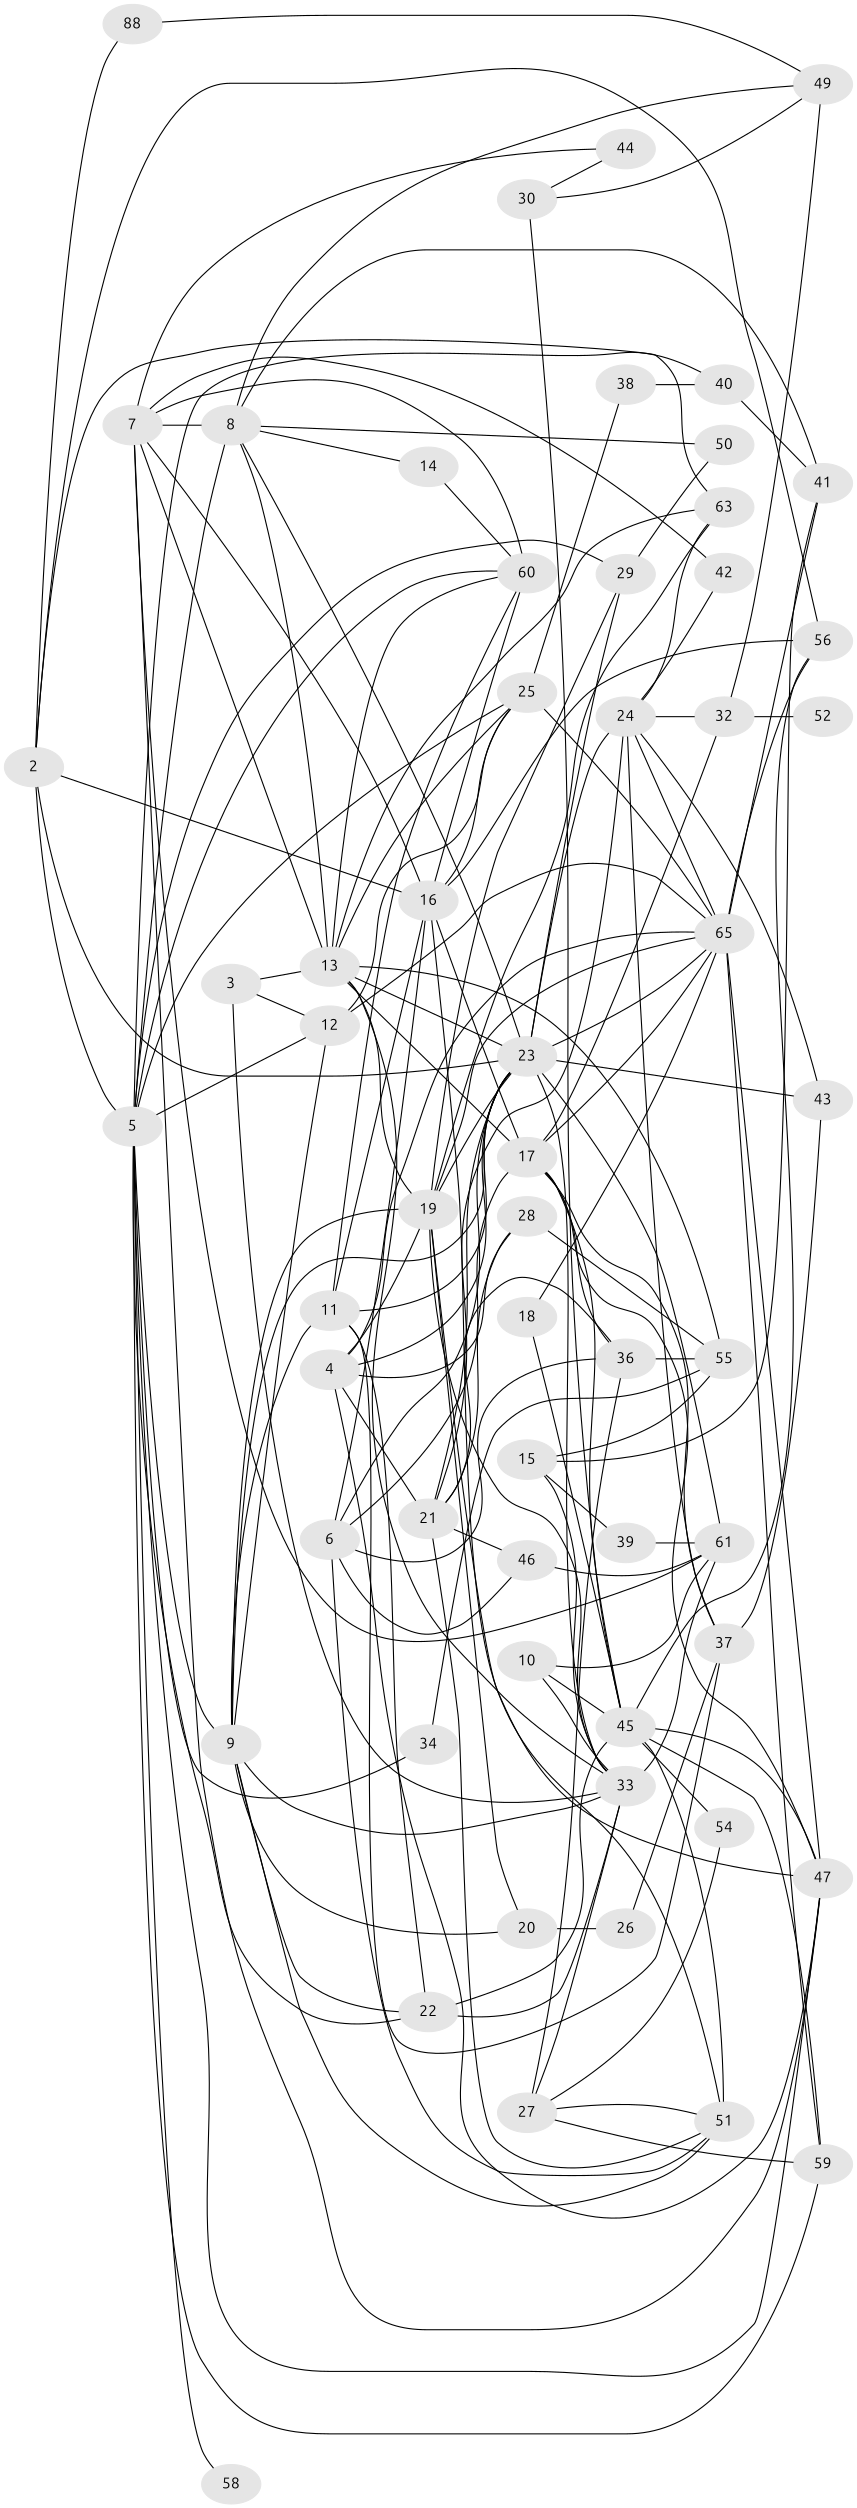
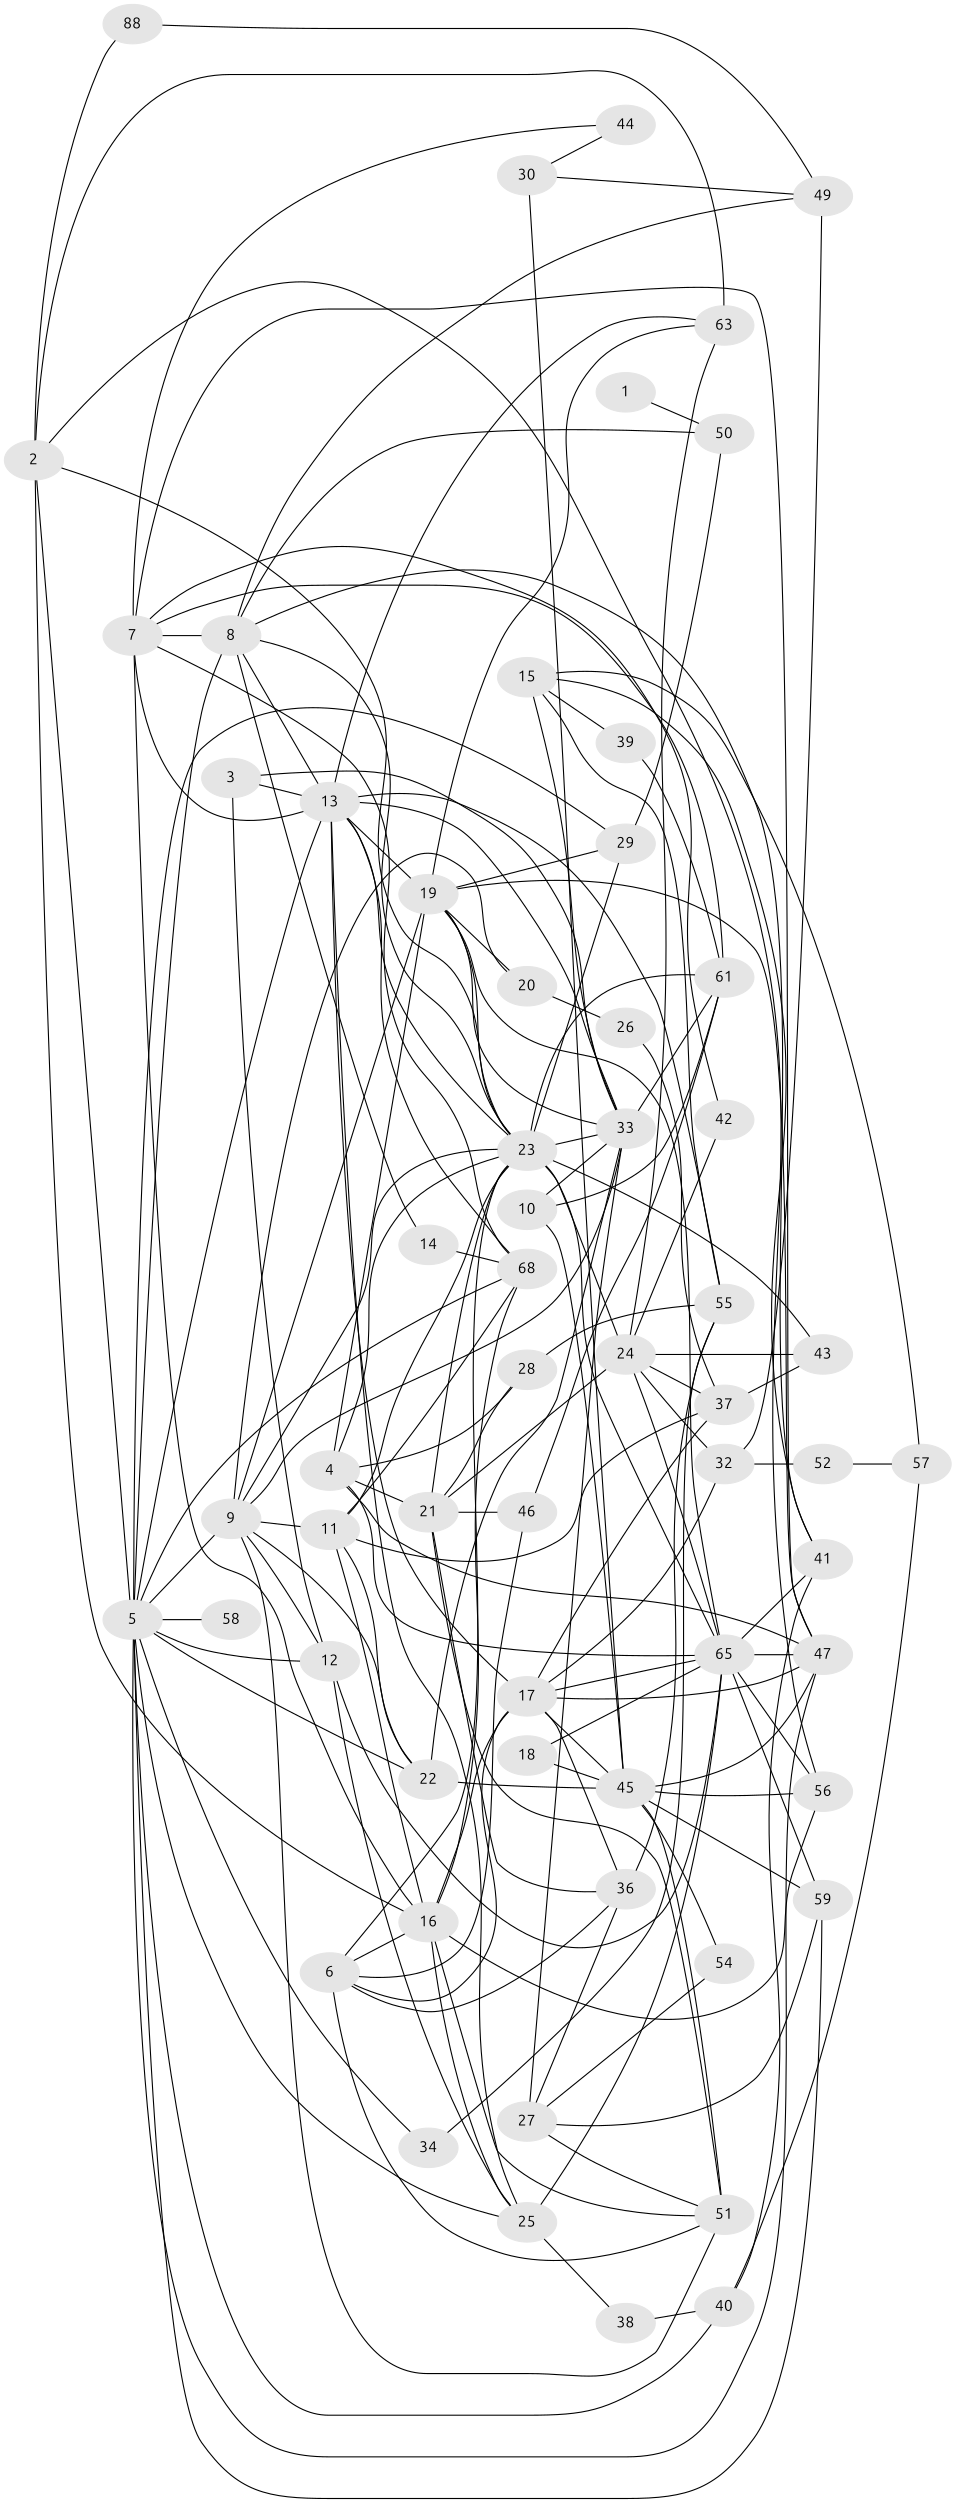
none -> (626, 392)
(527, 573) -> (527, 1269)
none -> (216, 1207)
none -> (922, 1464)
